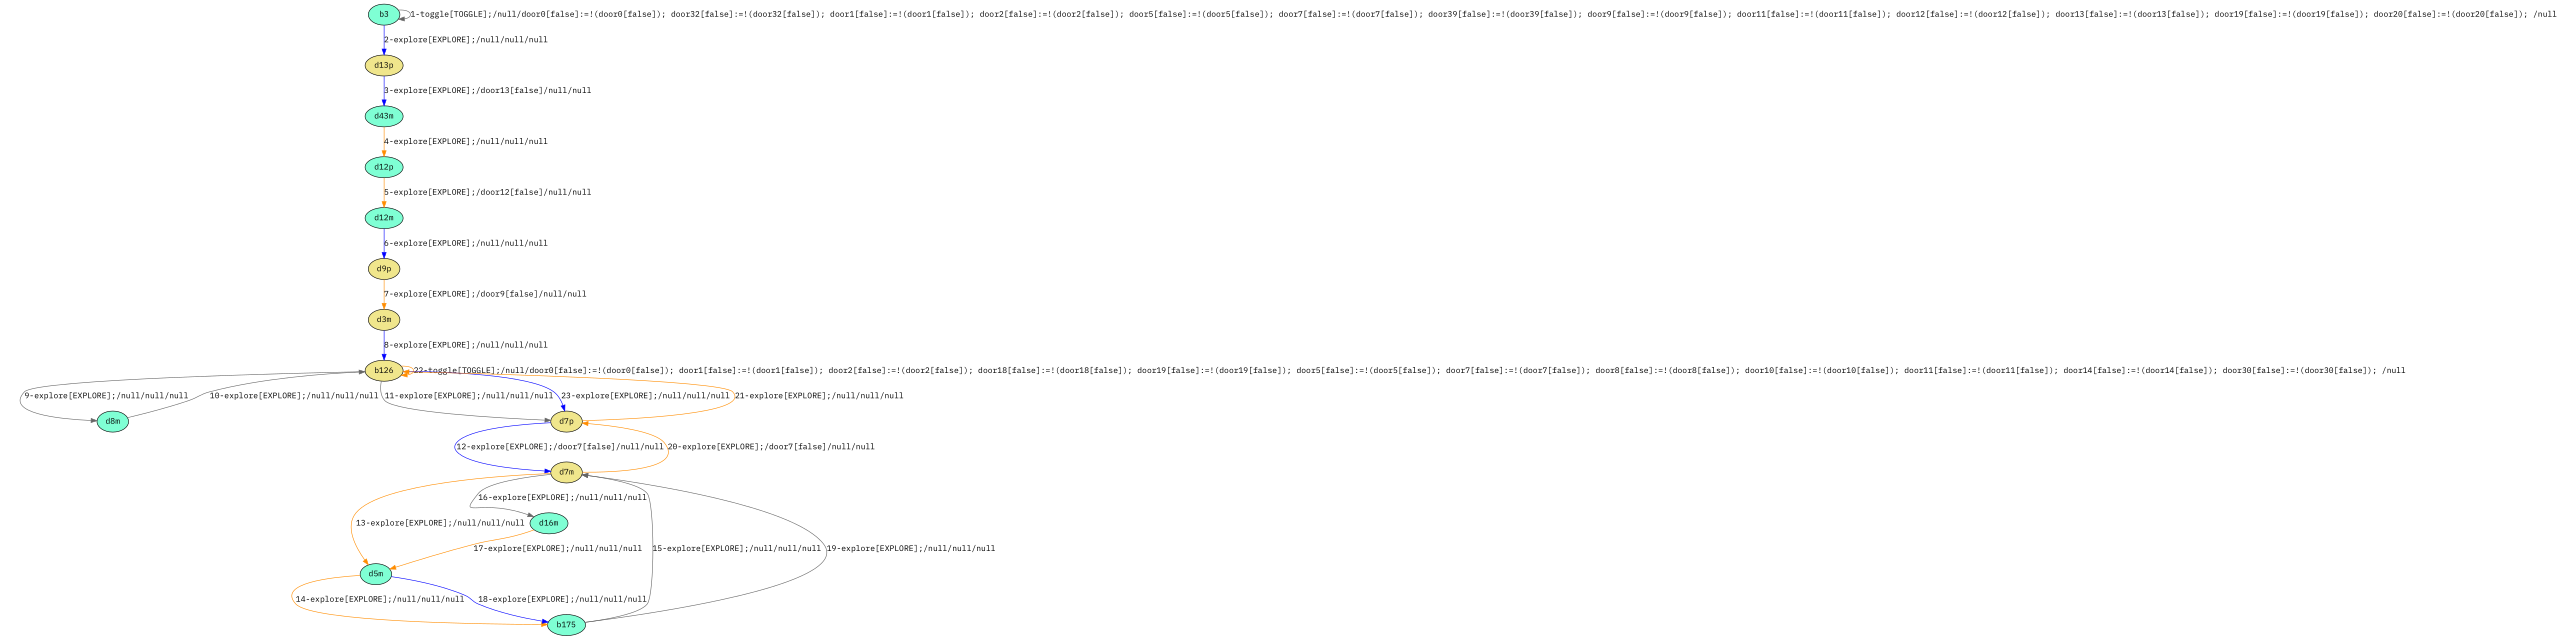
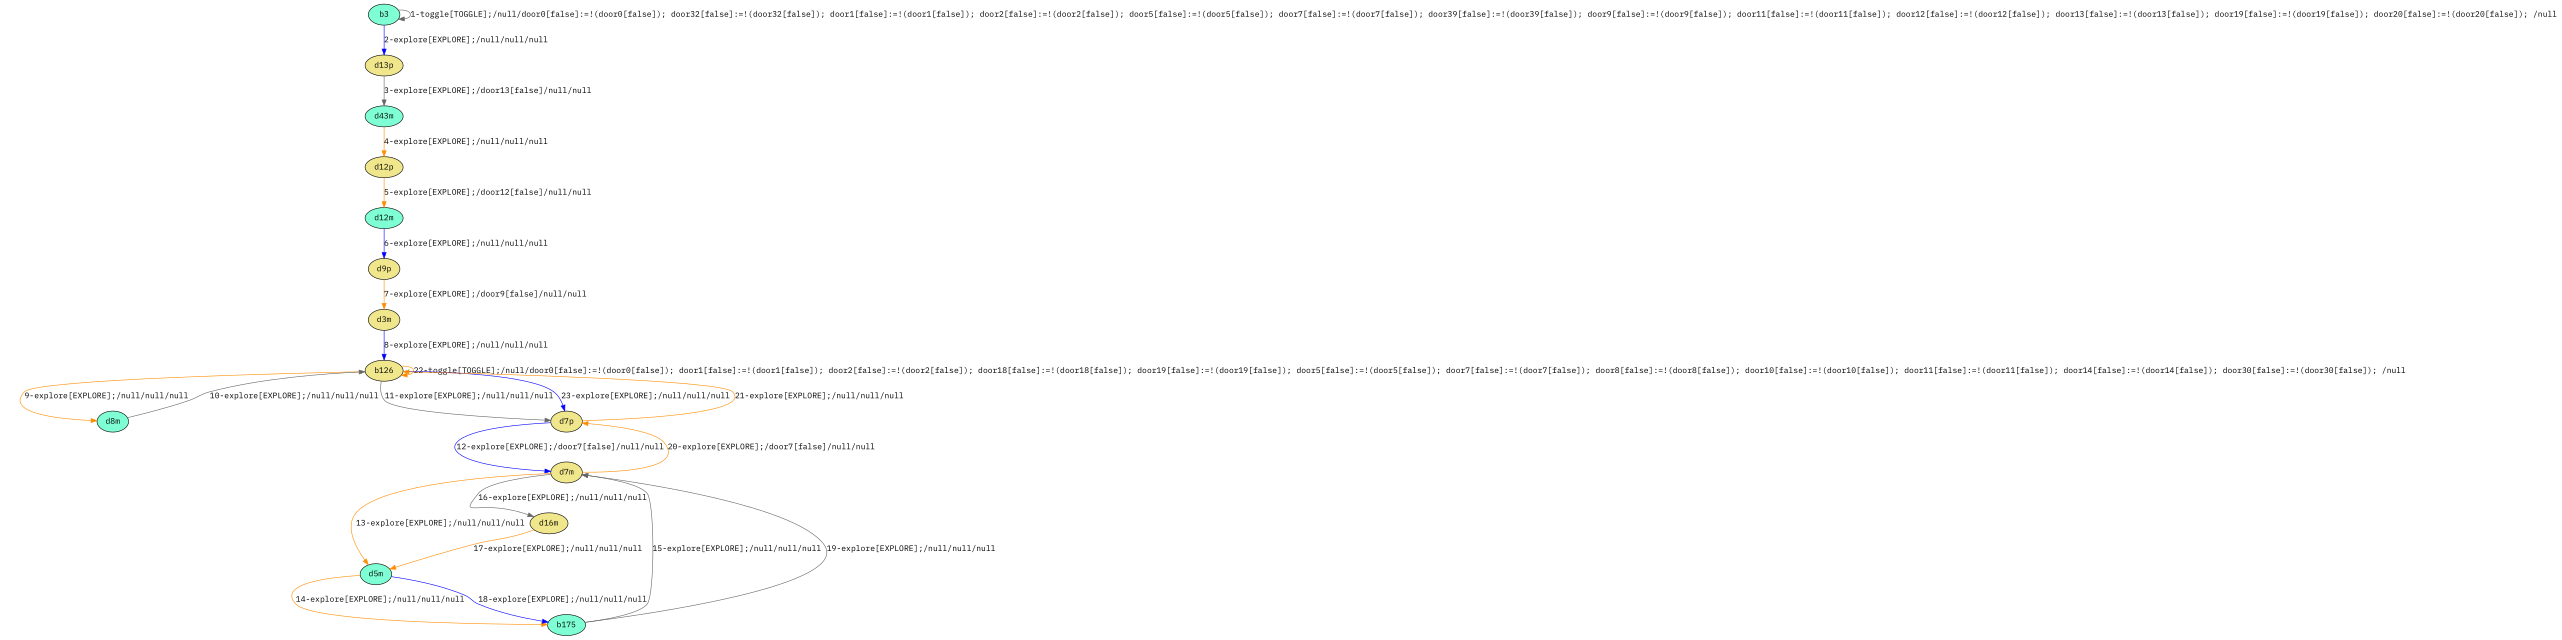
(384, 88) -> (384, 88)
(384, 167) -> (384, 167)
(151, 379) -> (151, 379)
(549, 523) -> (549, 523)
